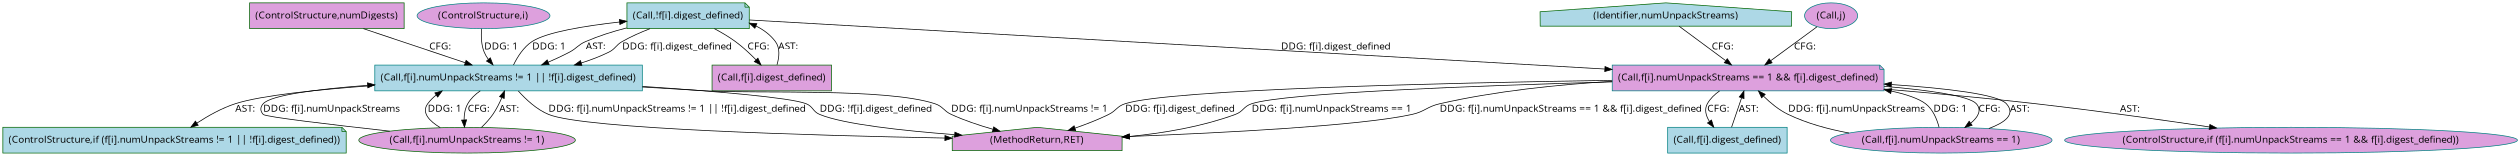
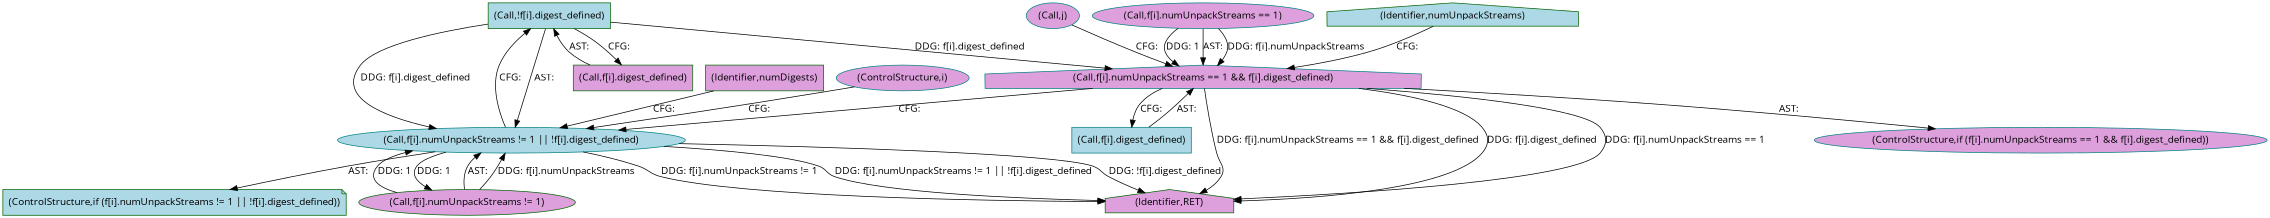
(327, 16) -> (765, 78)
(688, 16) -> (549, 16)
(501, 47) -> (761, 109)
(549, 47) -> (512, 78)
(509, 78) -> (511, 140)
(1748, 78) -> (1203, 78)
(1942, 93) -> (859, 109)
(480, 109) -> (434, 171)
(1037, 140) -> (1169, 202)
